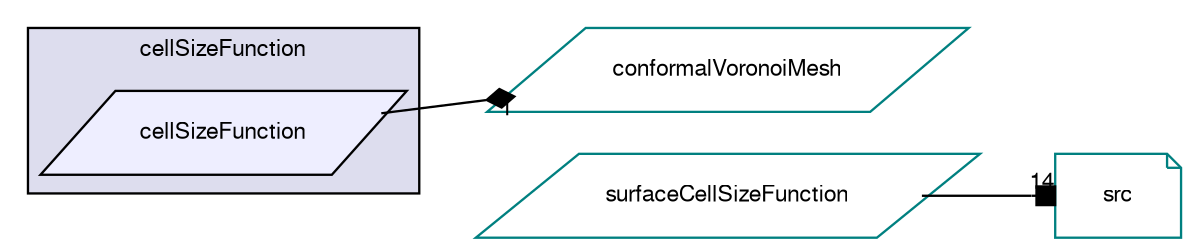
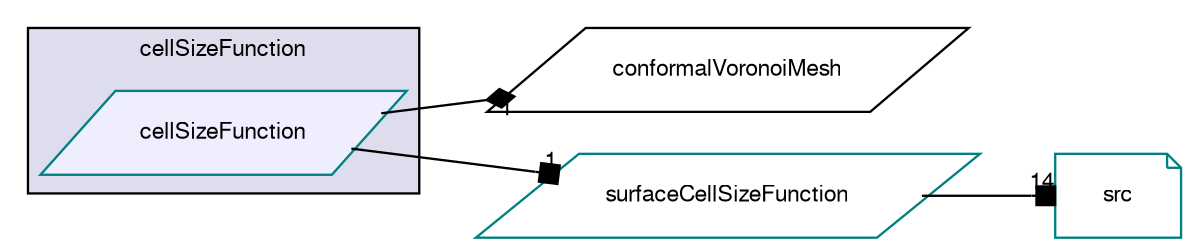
(728, 70) -> (728, 70)
(224, 133) -> (224, 133)
none -> (443, 160)
